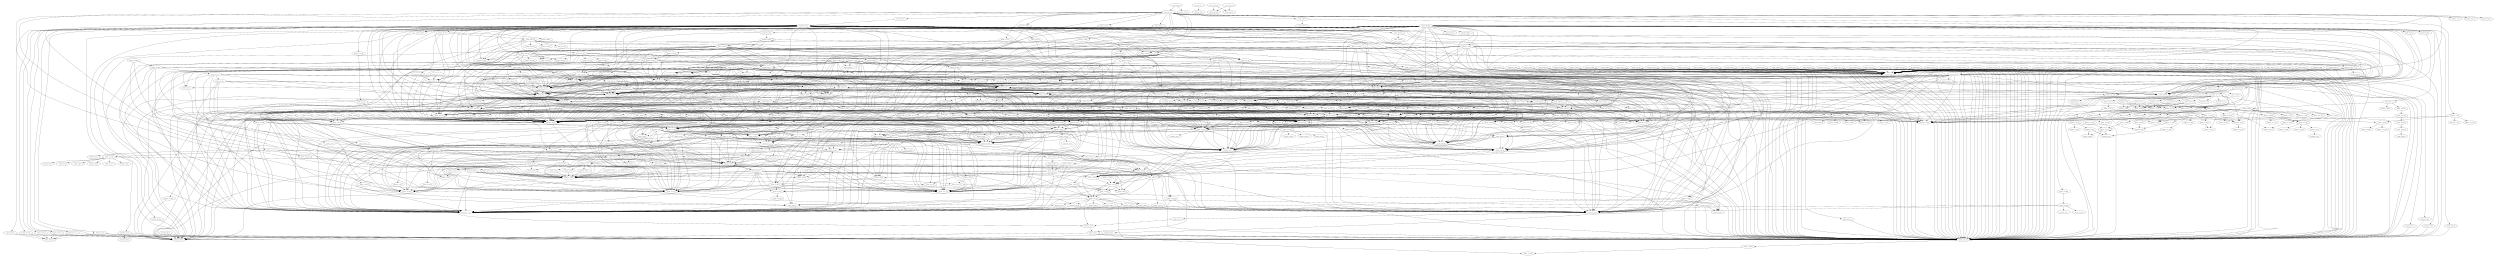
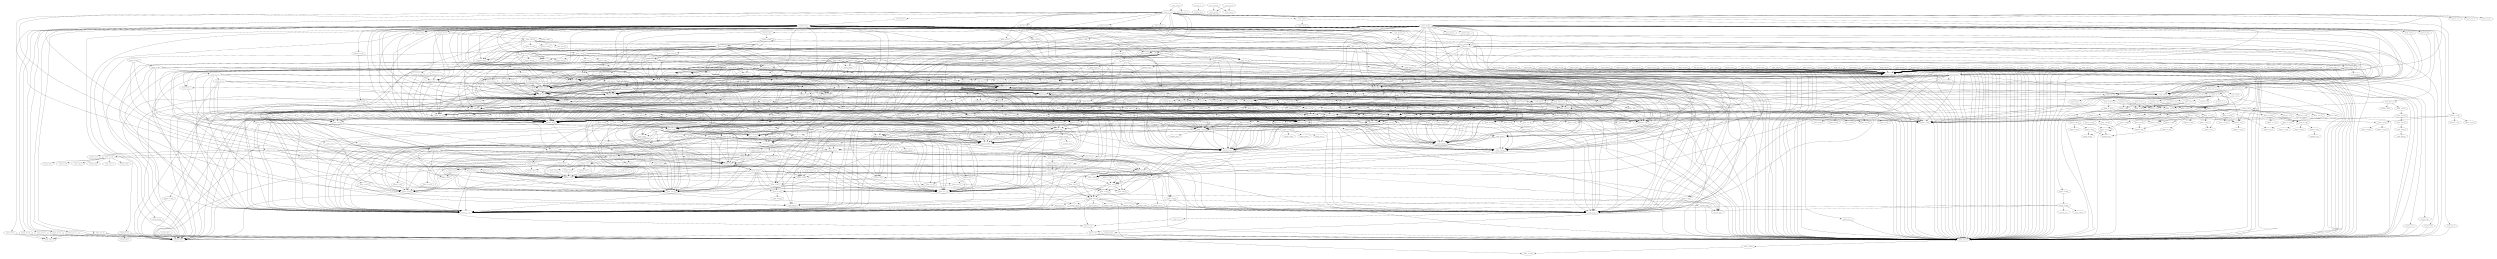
(955, 67) -> none
